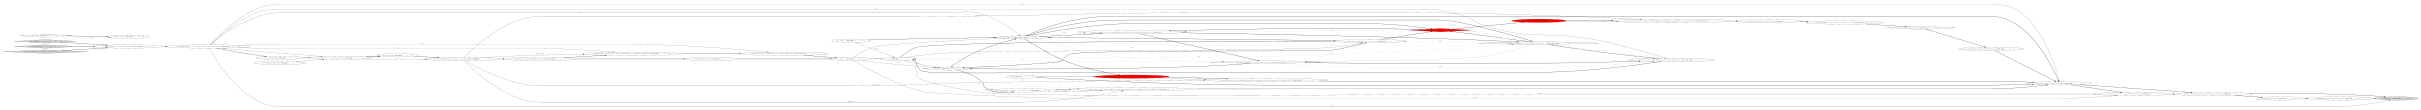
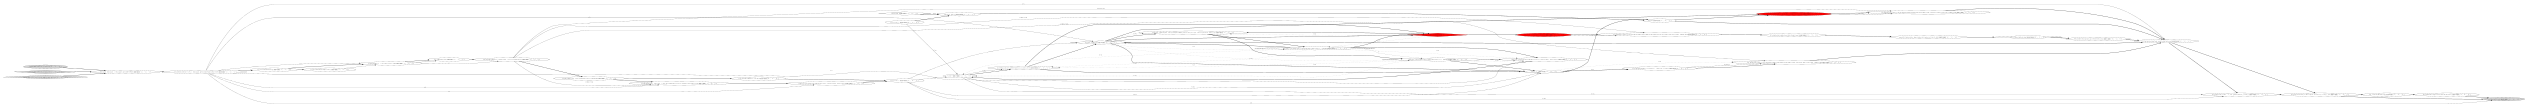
none -> (1311, 14)
(932, 39) -> (931, 18)
(45, 41) -> (45, 67)
(981, 50) -> (1596, 37)
(985, 53) -> (1312, 67)
none -> (300, 70)
